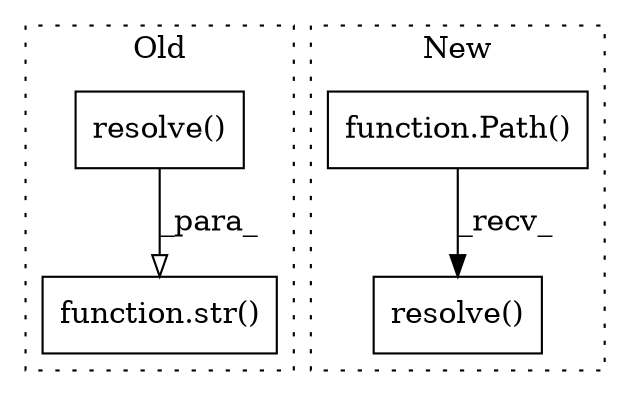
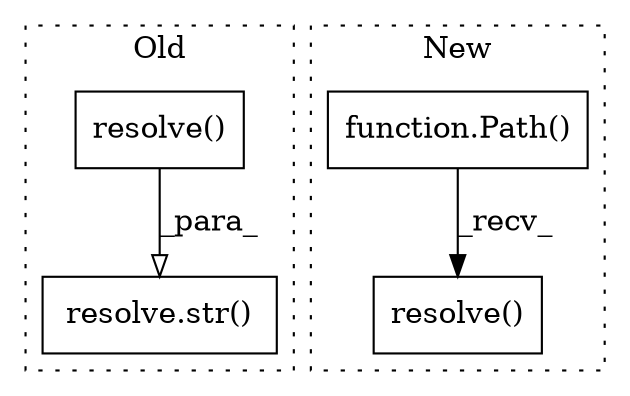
(160, 315) -> (160, 315)
